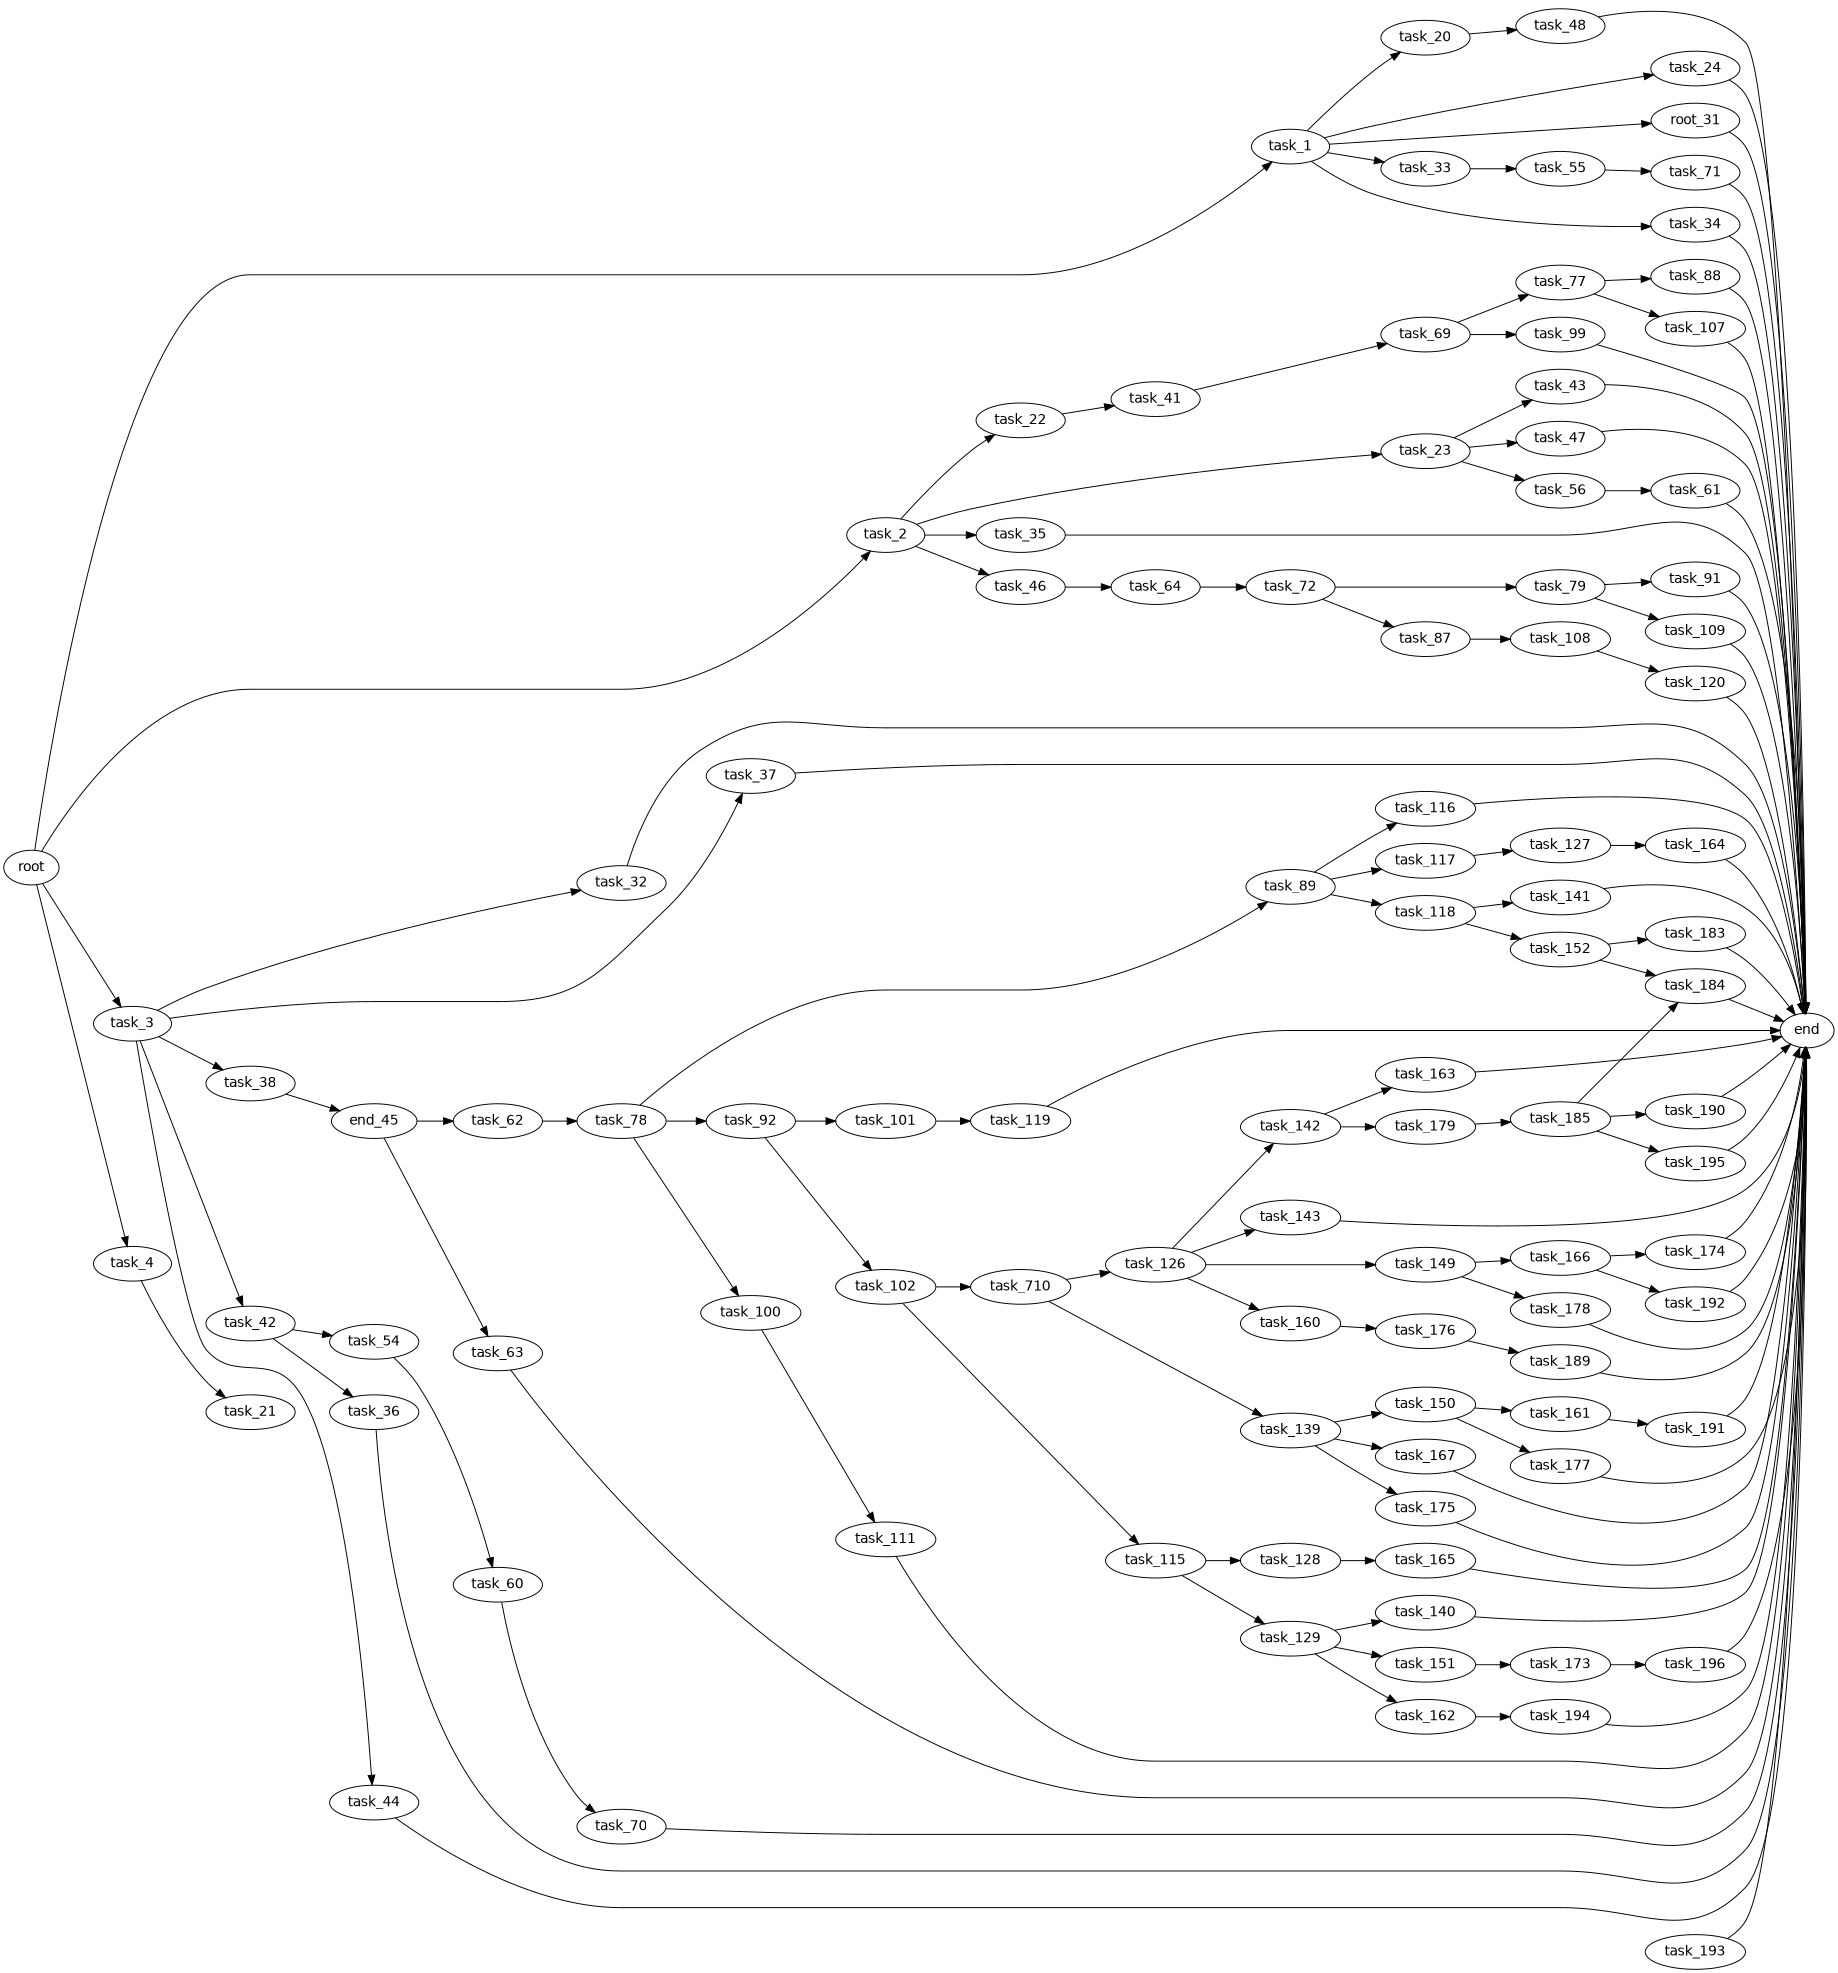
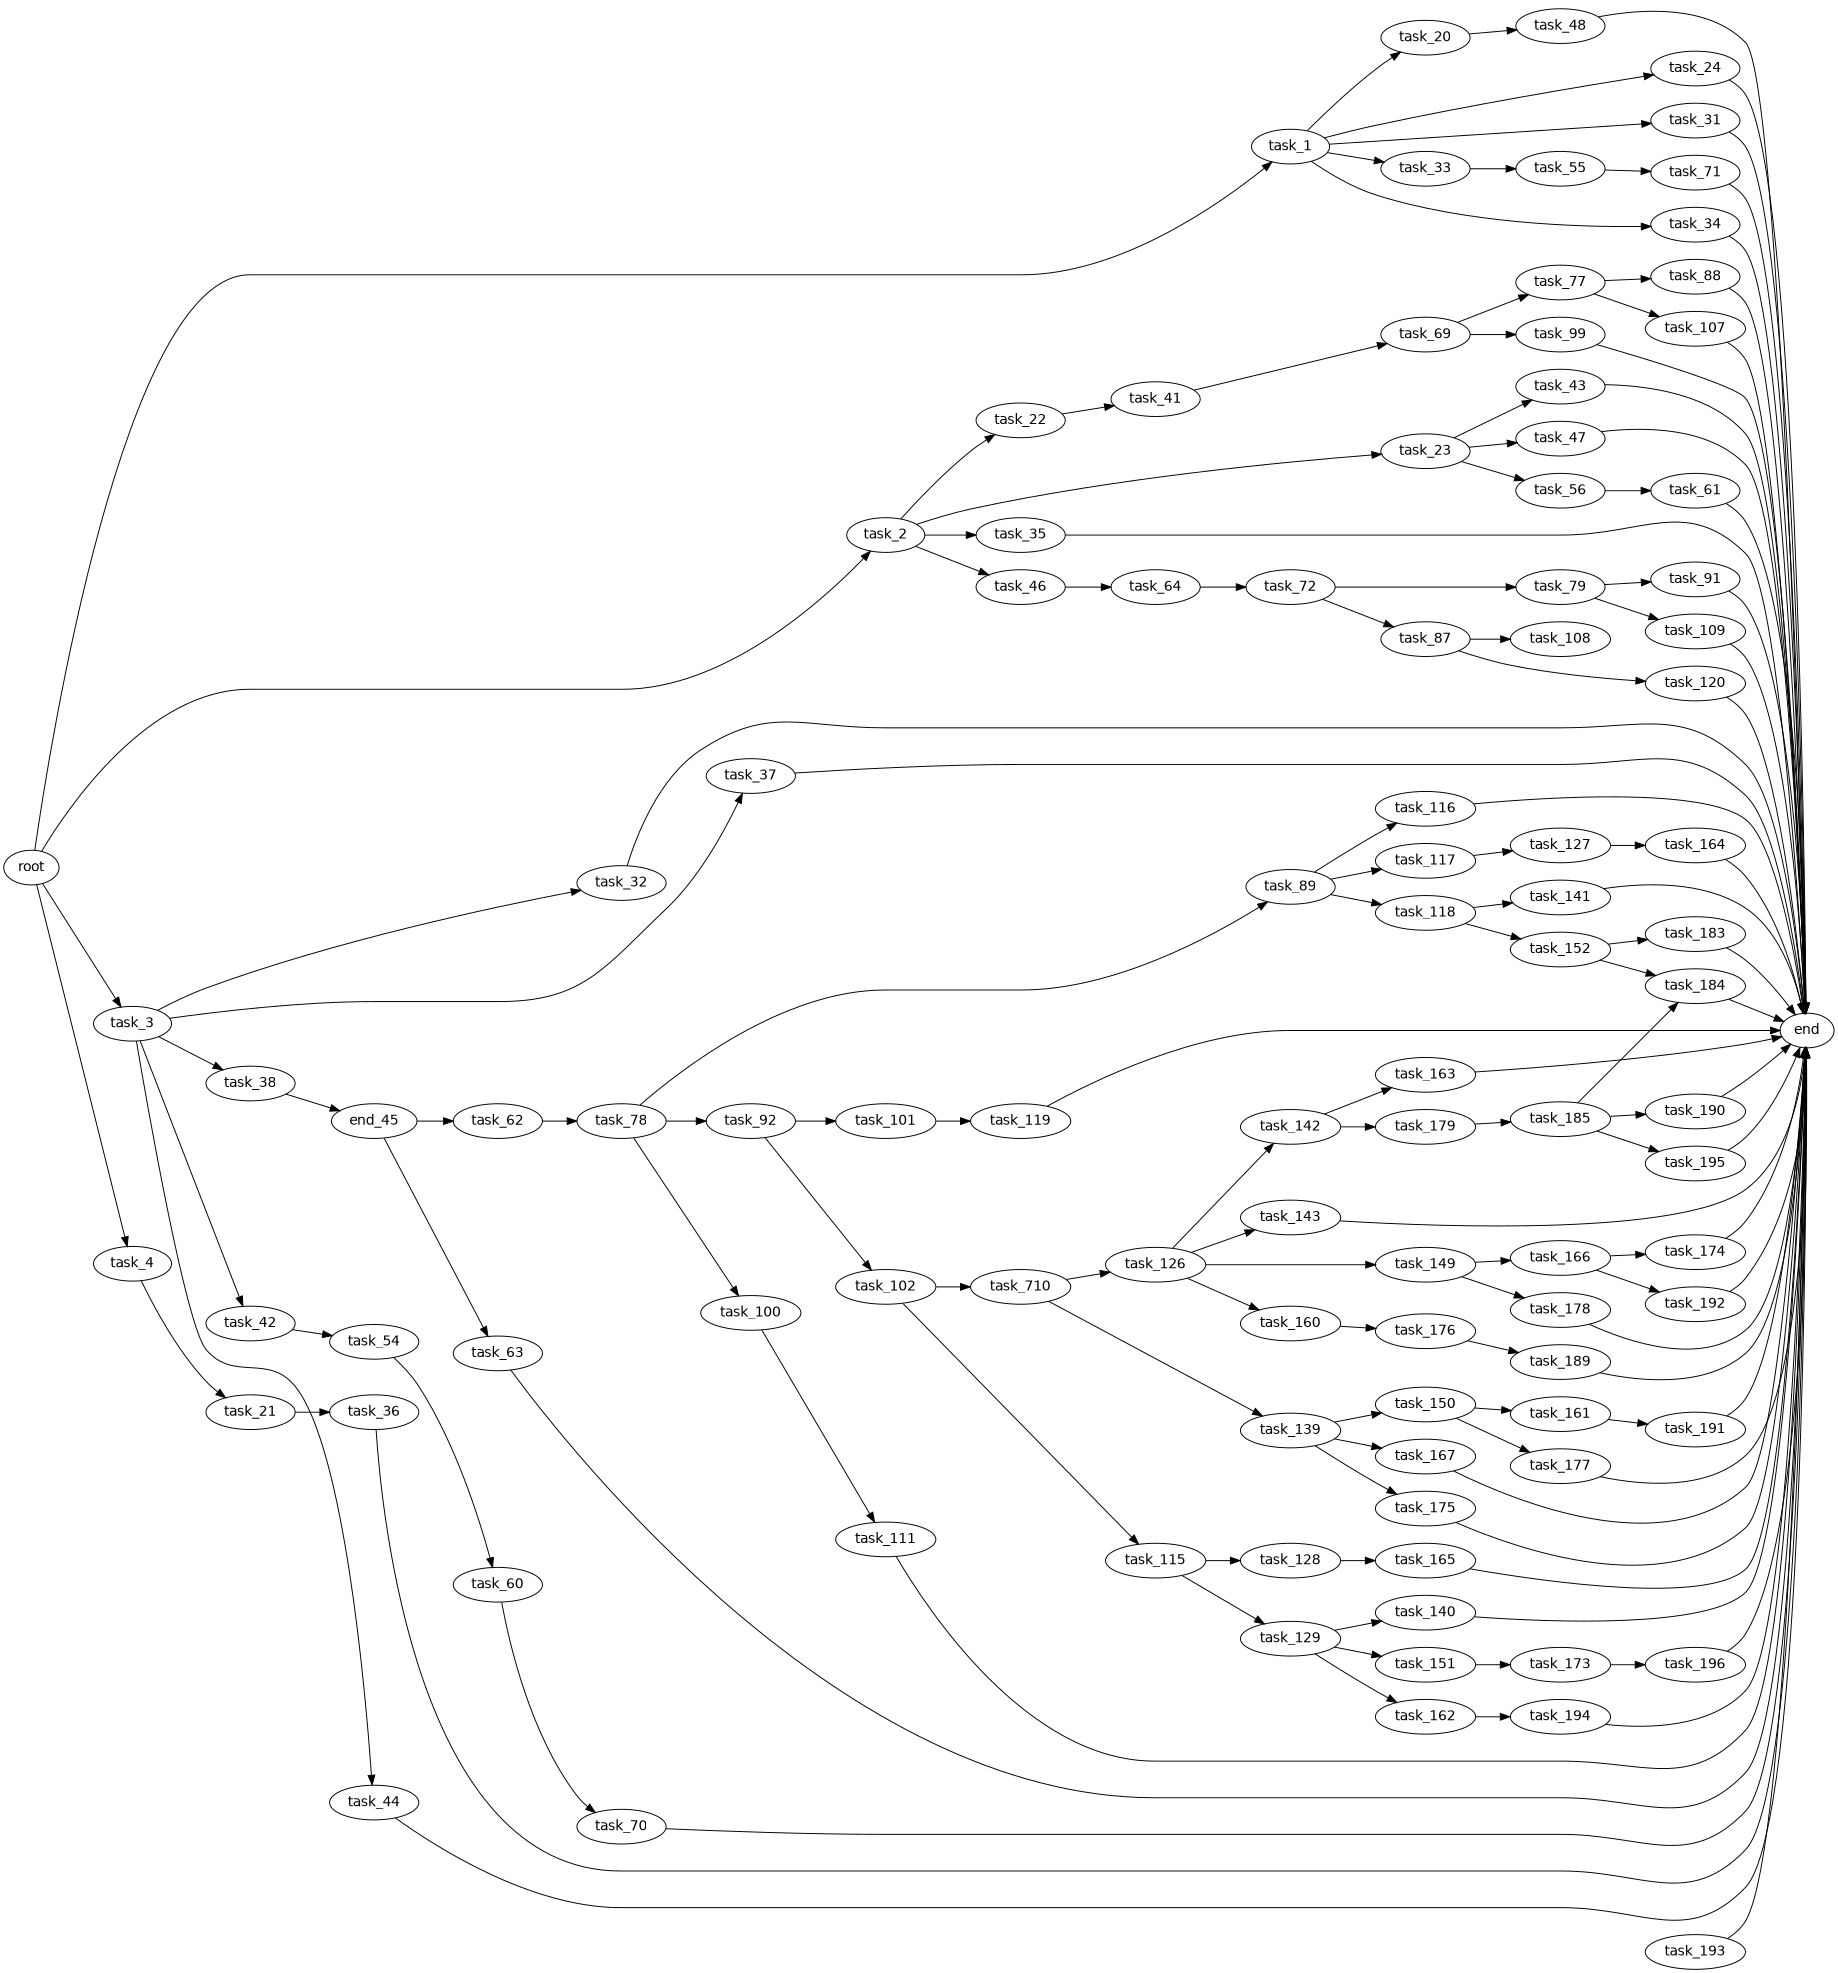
(1695, 121) -> (1695, 121)
(1623, 660) -> (1546, 671)
(309, 1365) -> (302, 1412)
